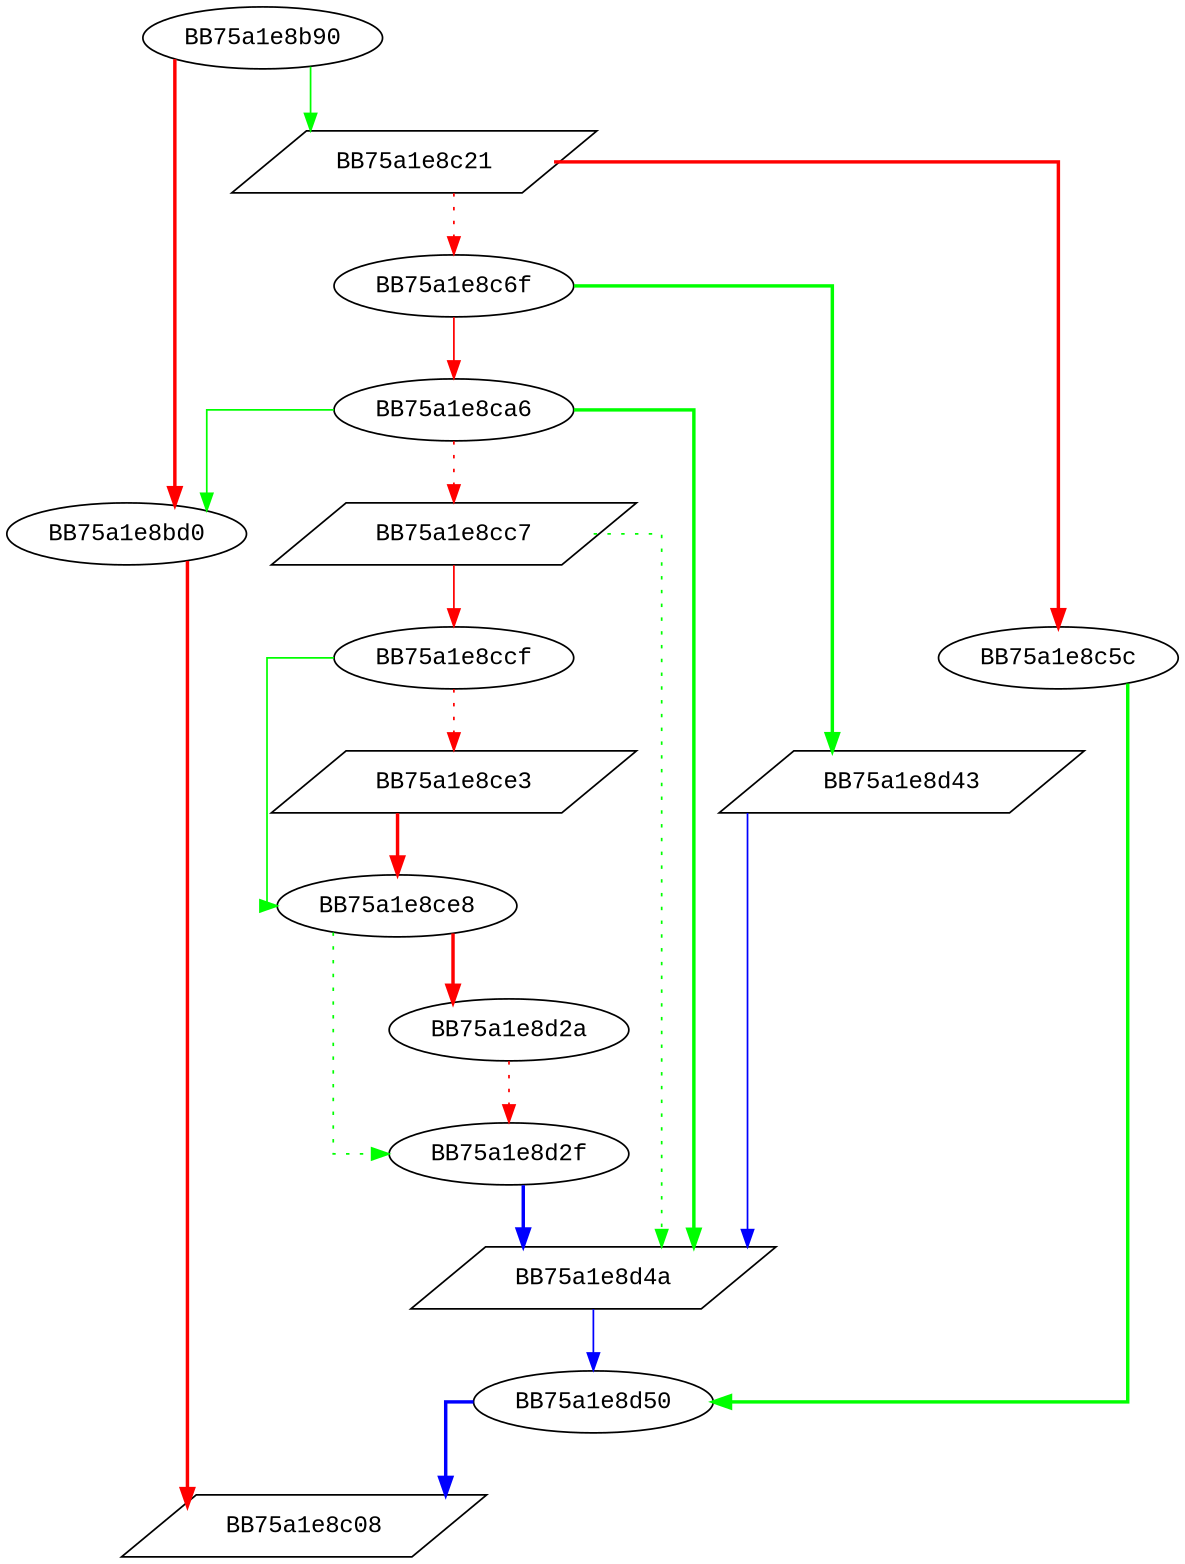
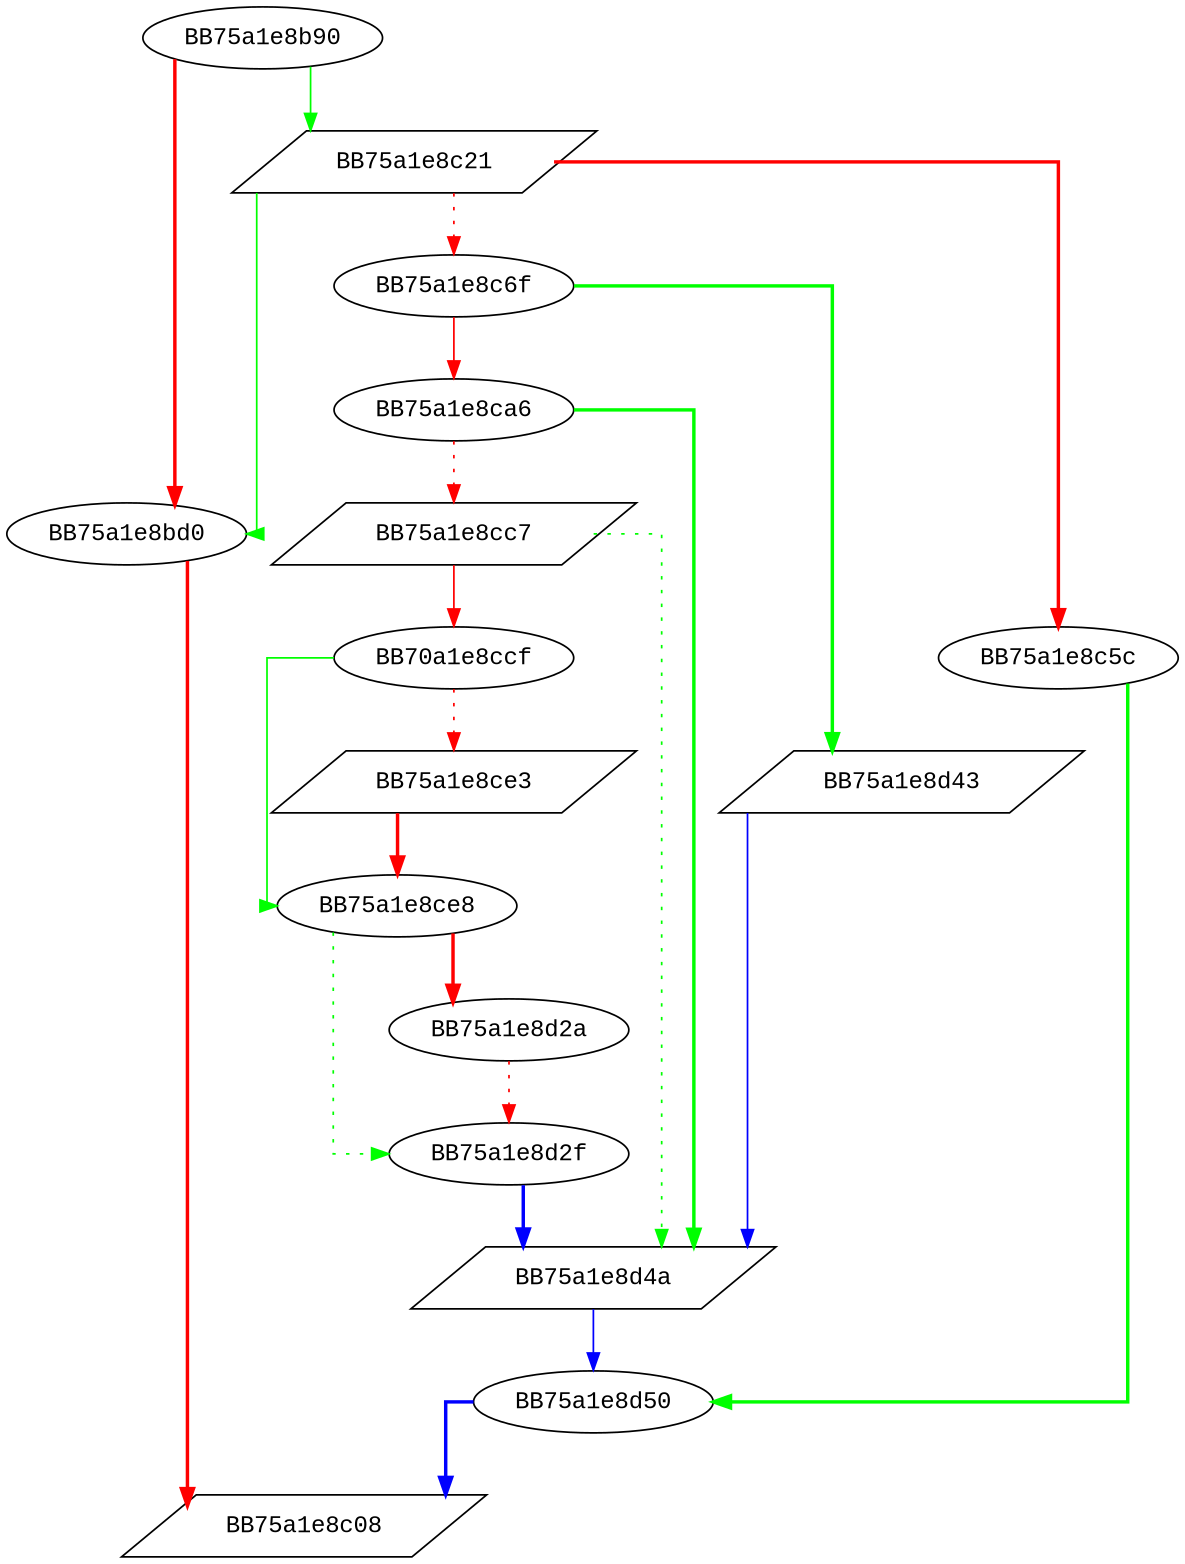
(229, 410) -> (257, 364)
(454, 658) -> (454, 658)
